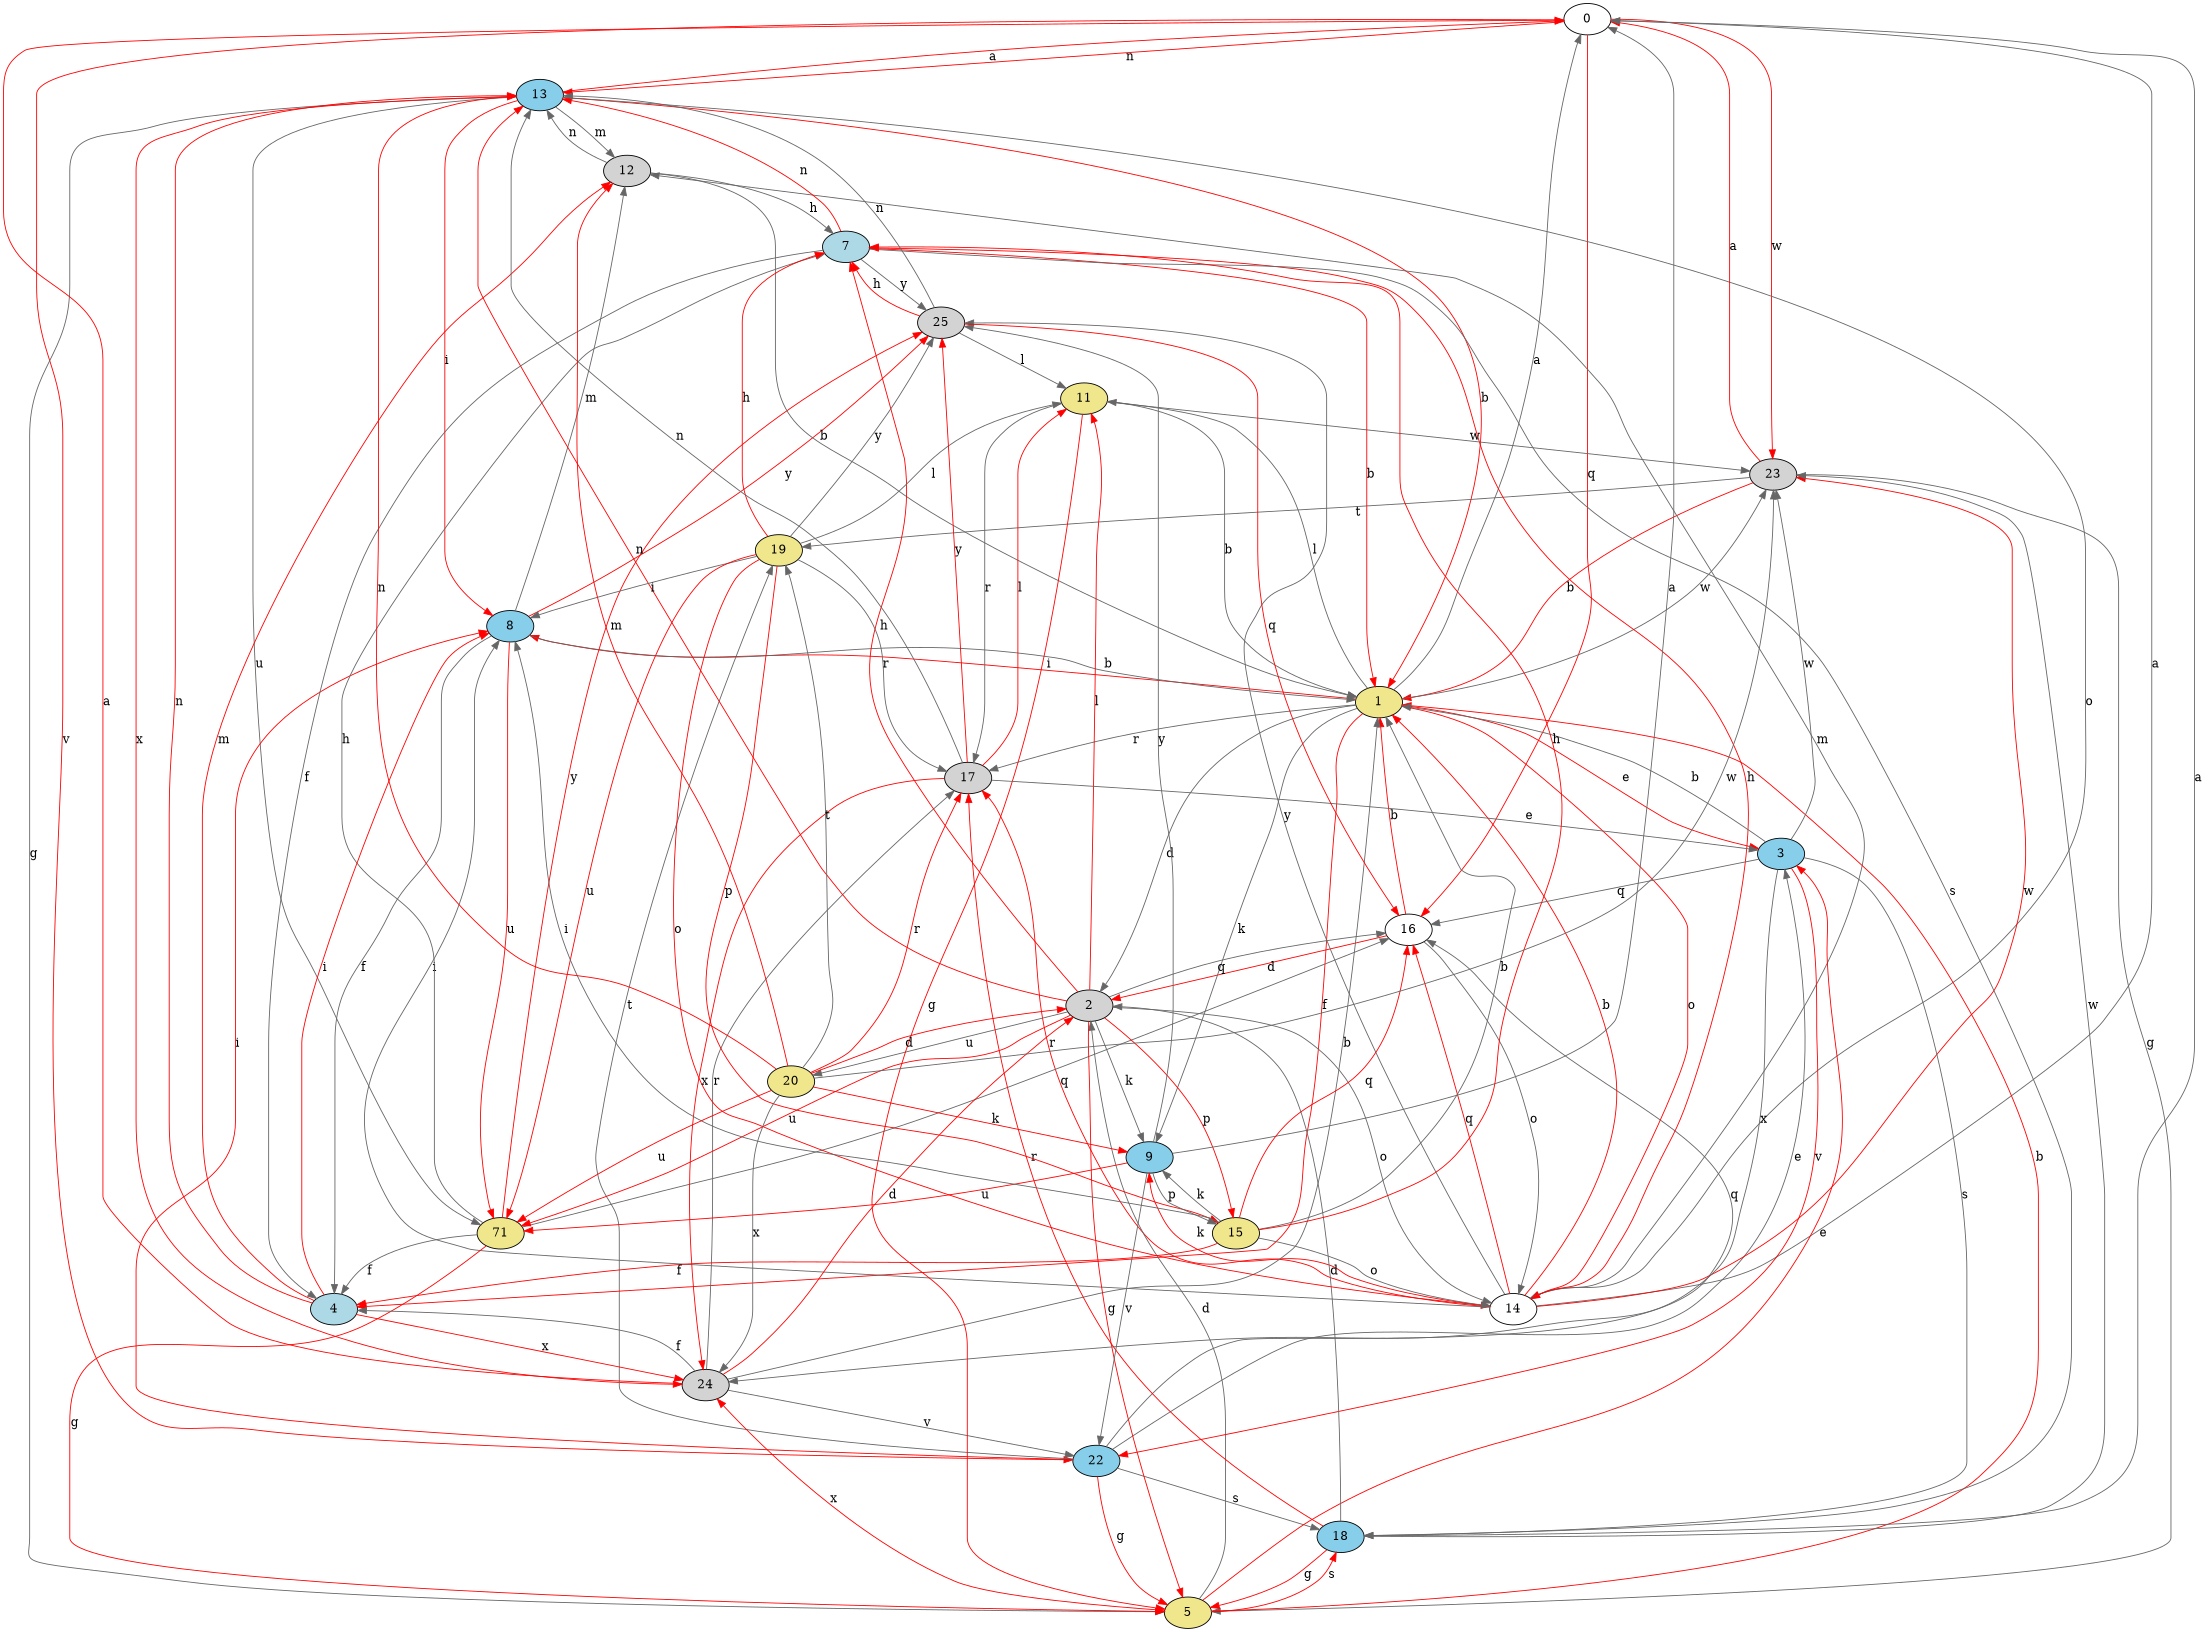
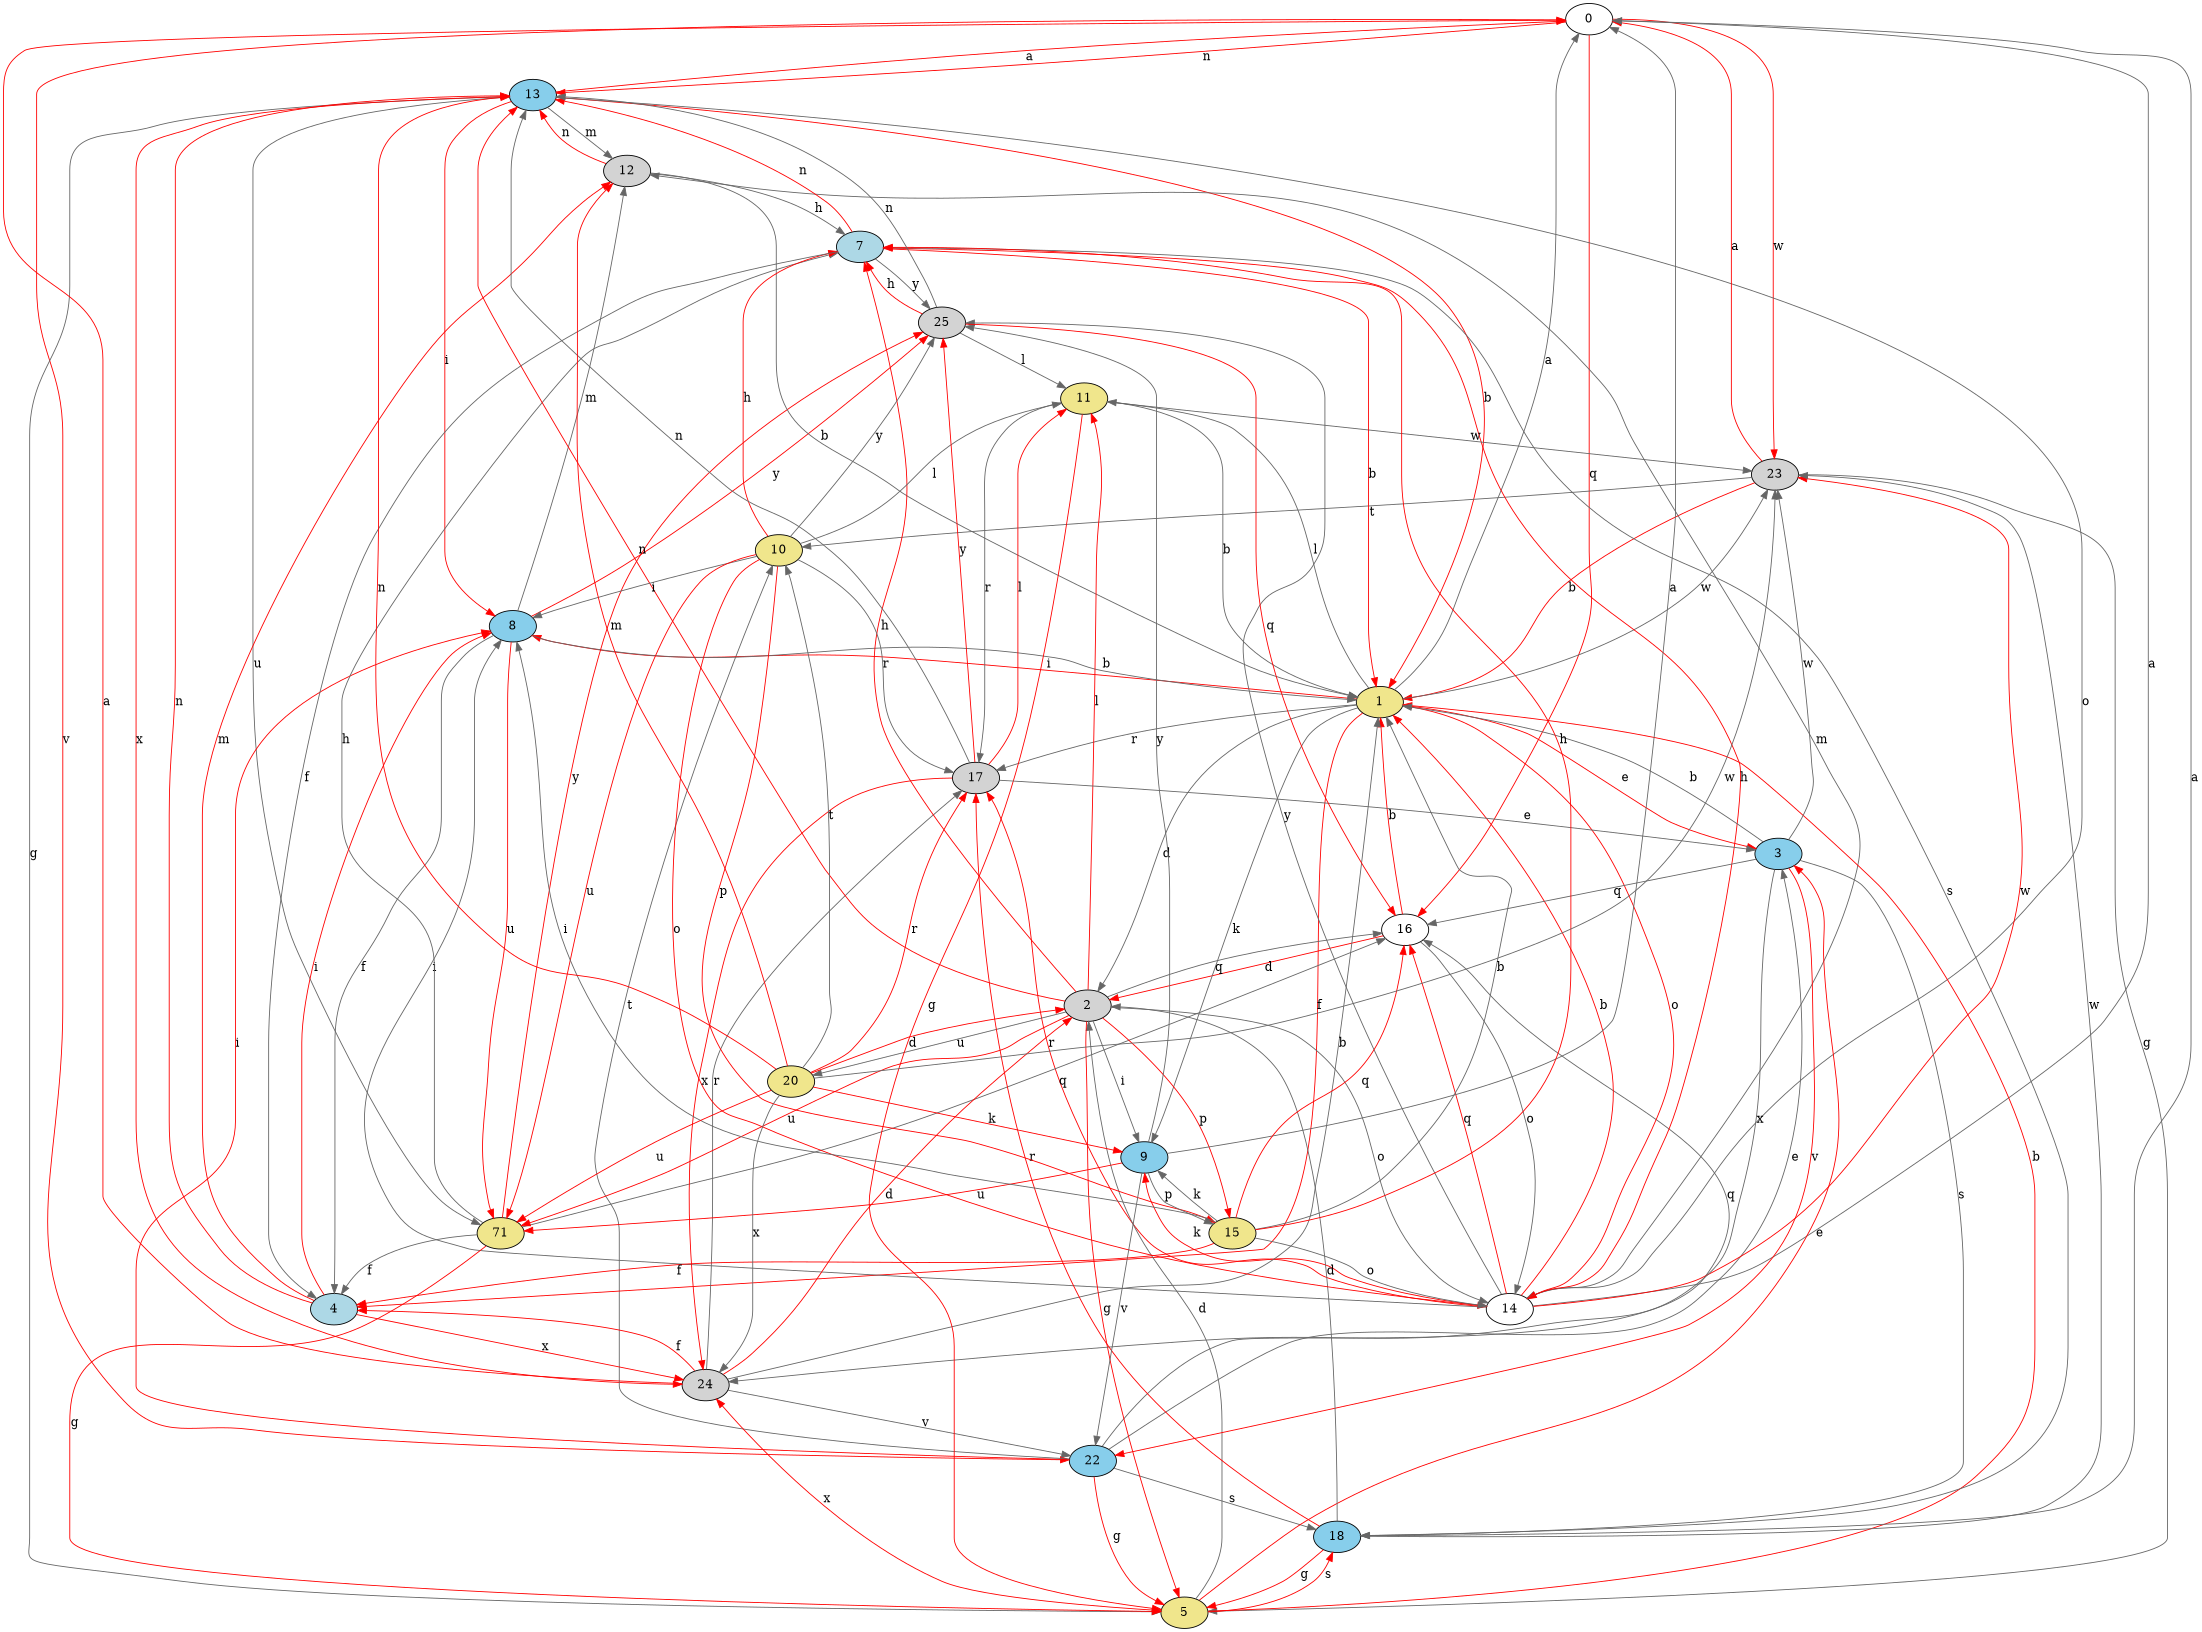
(575, 145) -> (571, 146)
(779, 550) -> (779, 550)
(1129, 1082) -> (1123, 1082)
(537, 1319) -> (537, 1319)
